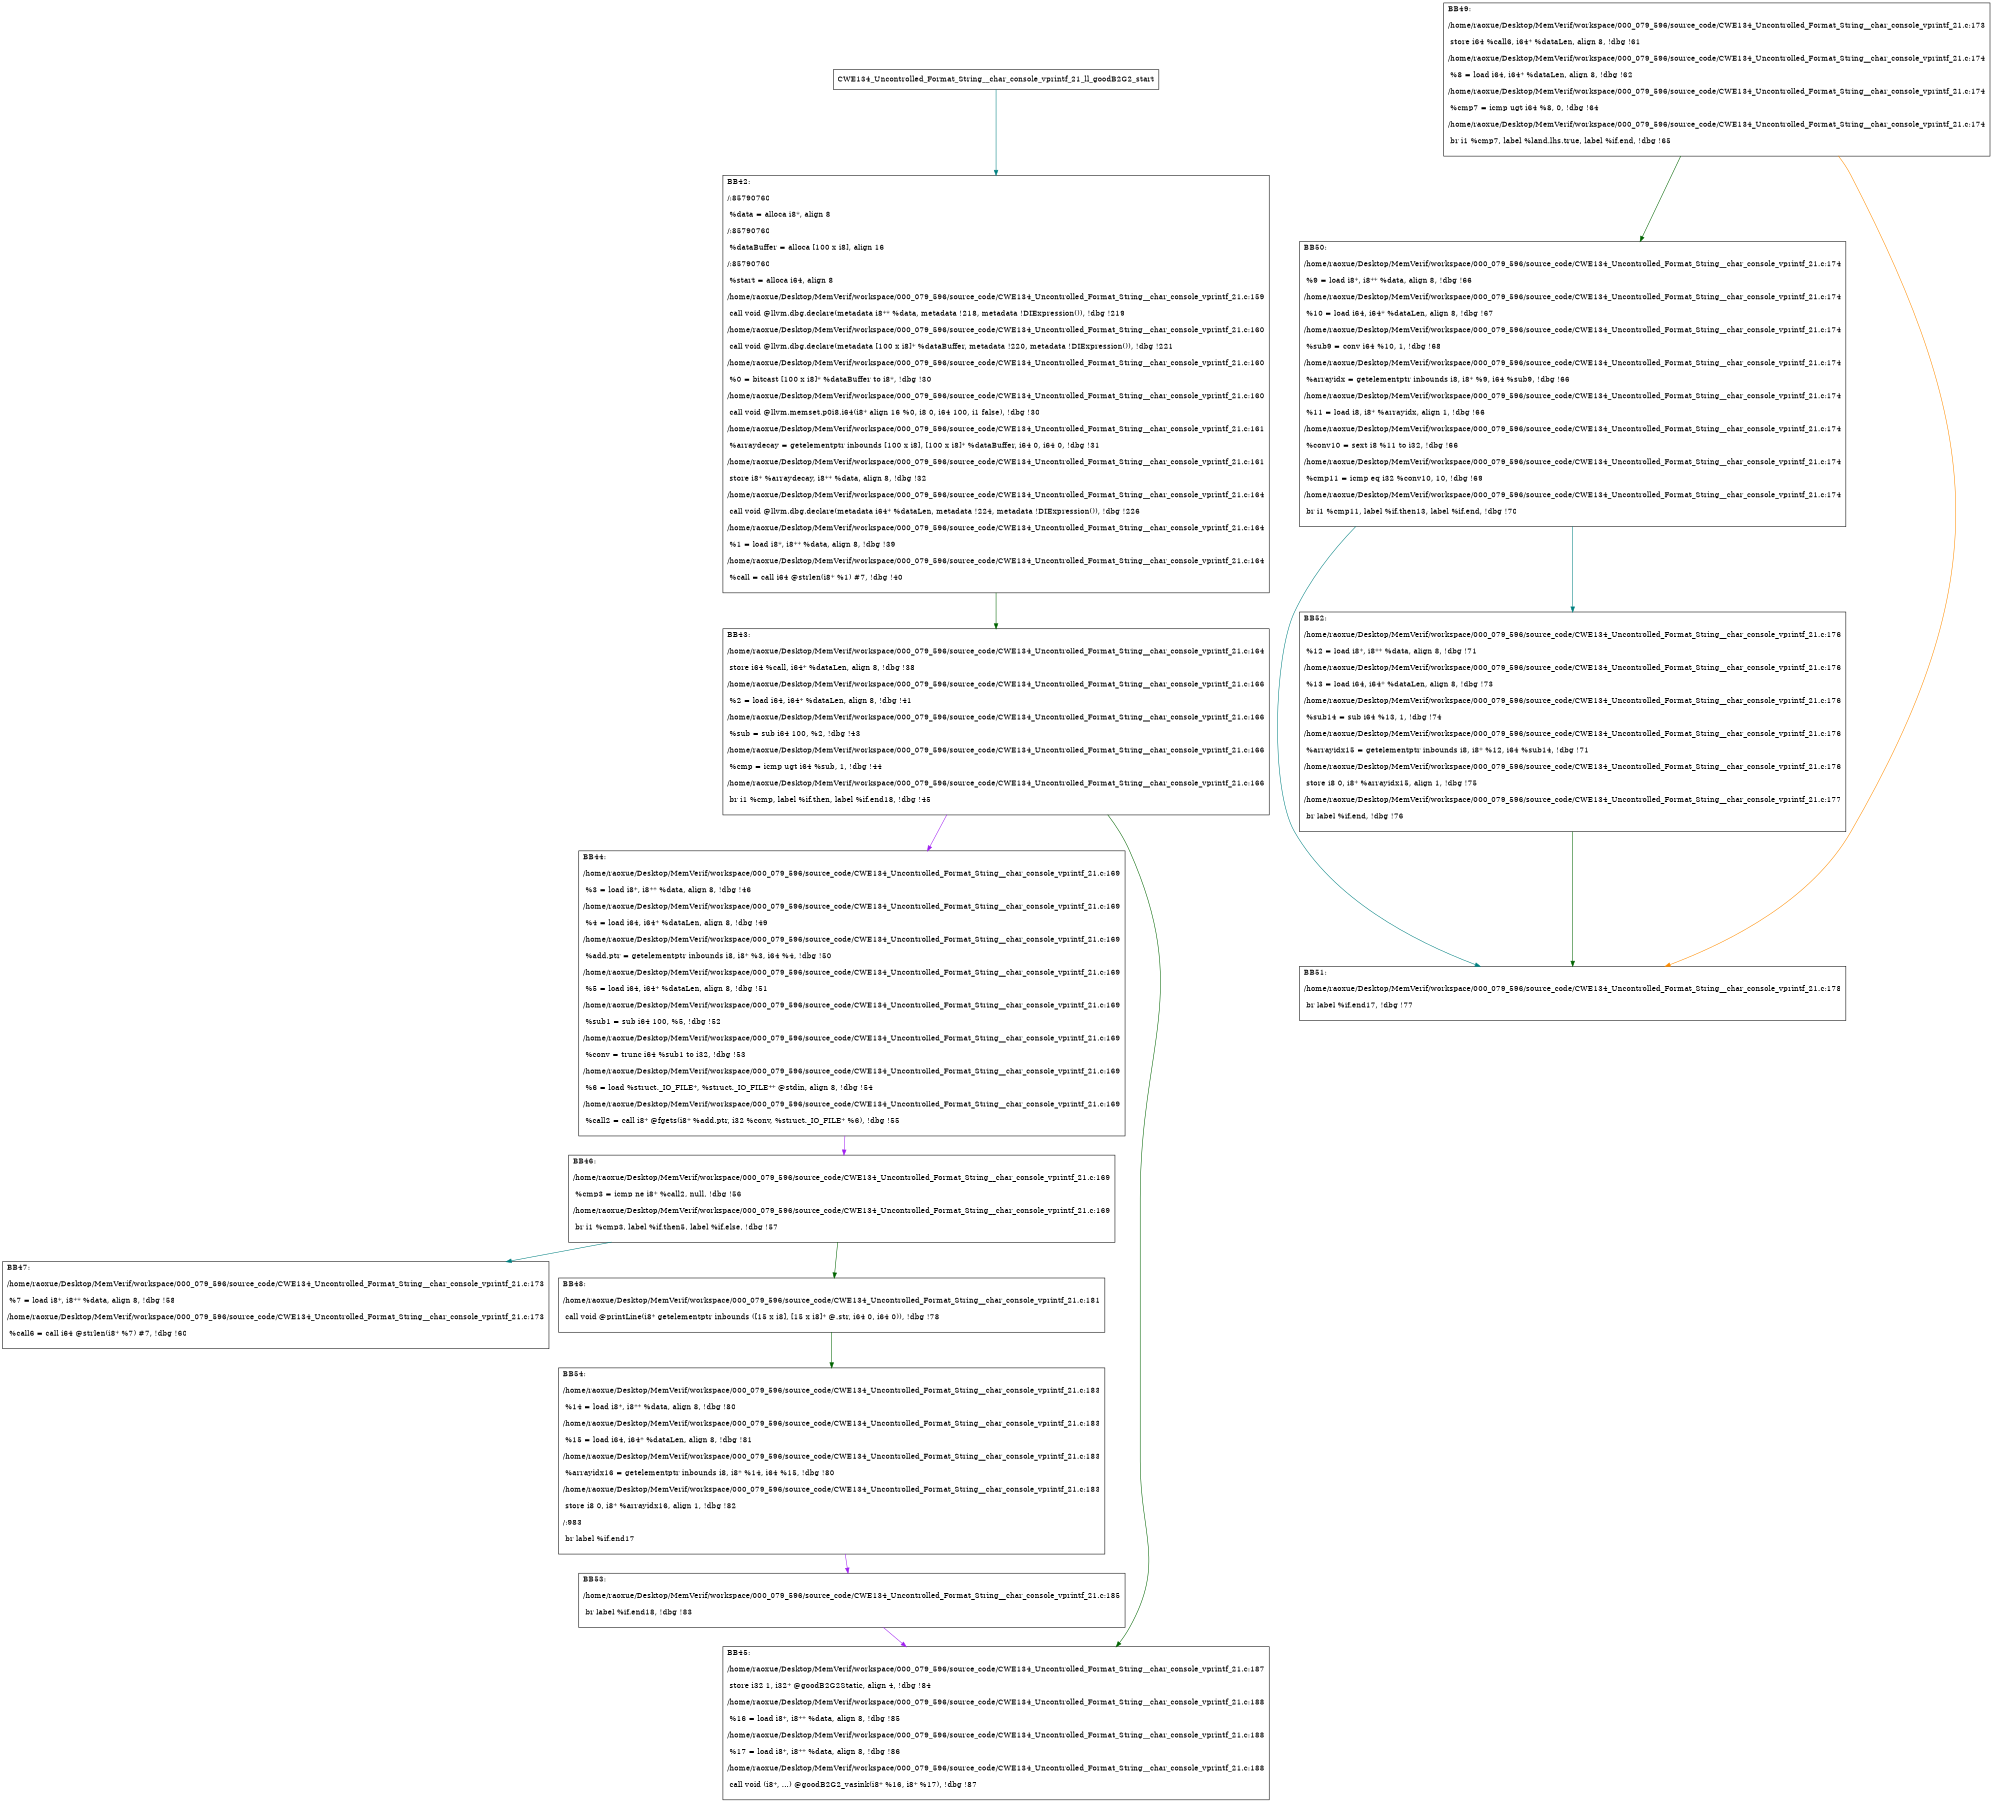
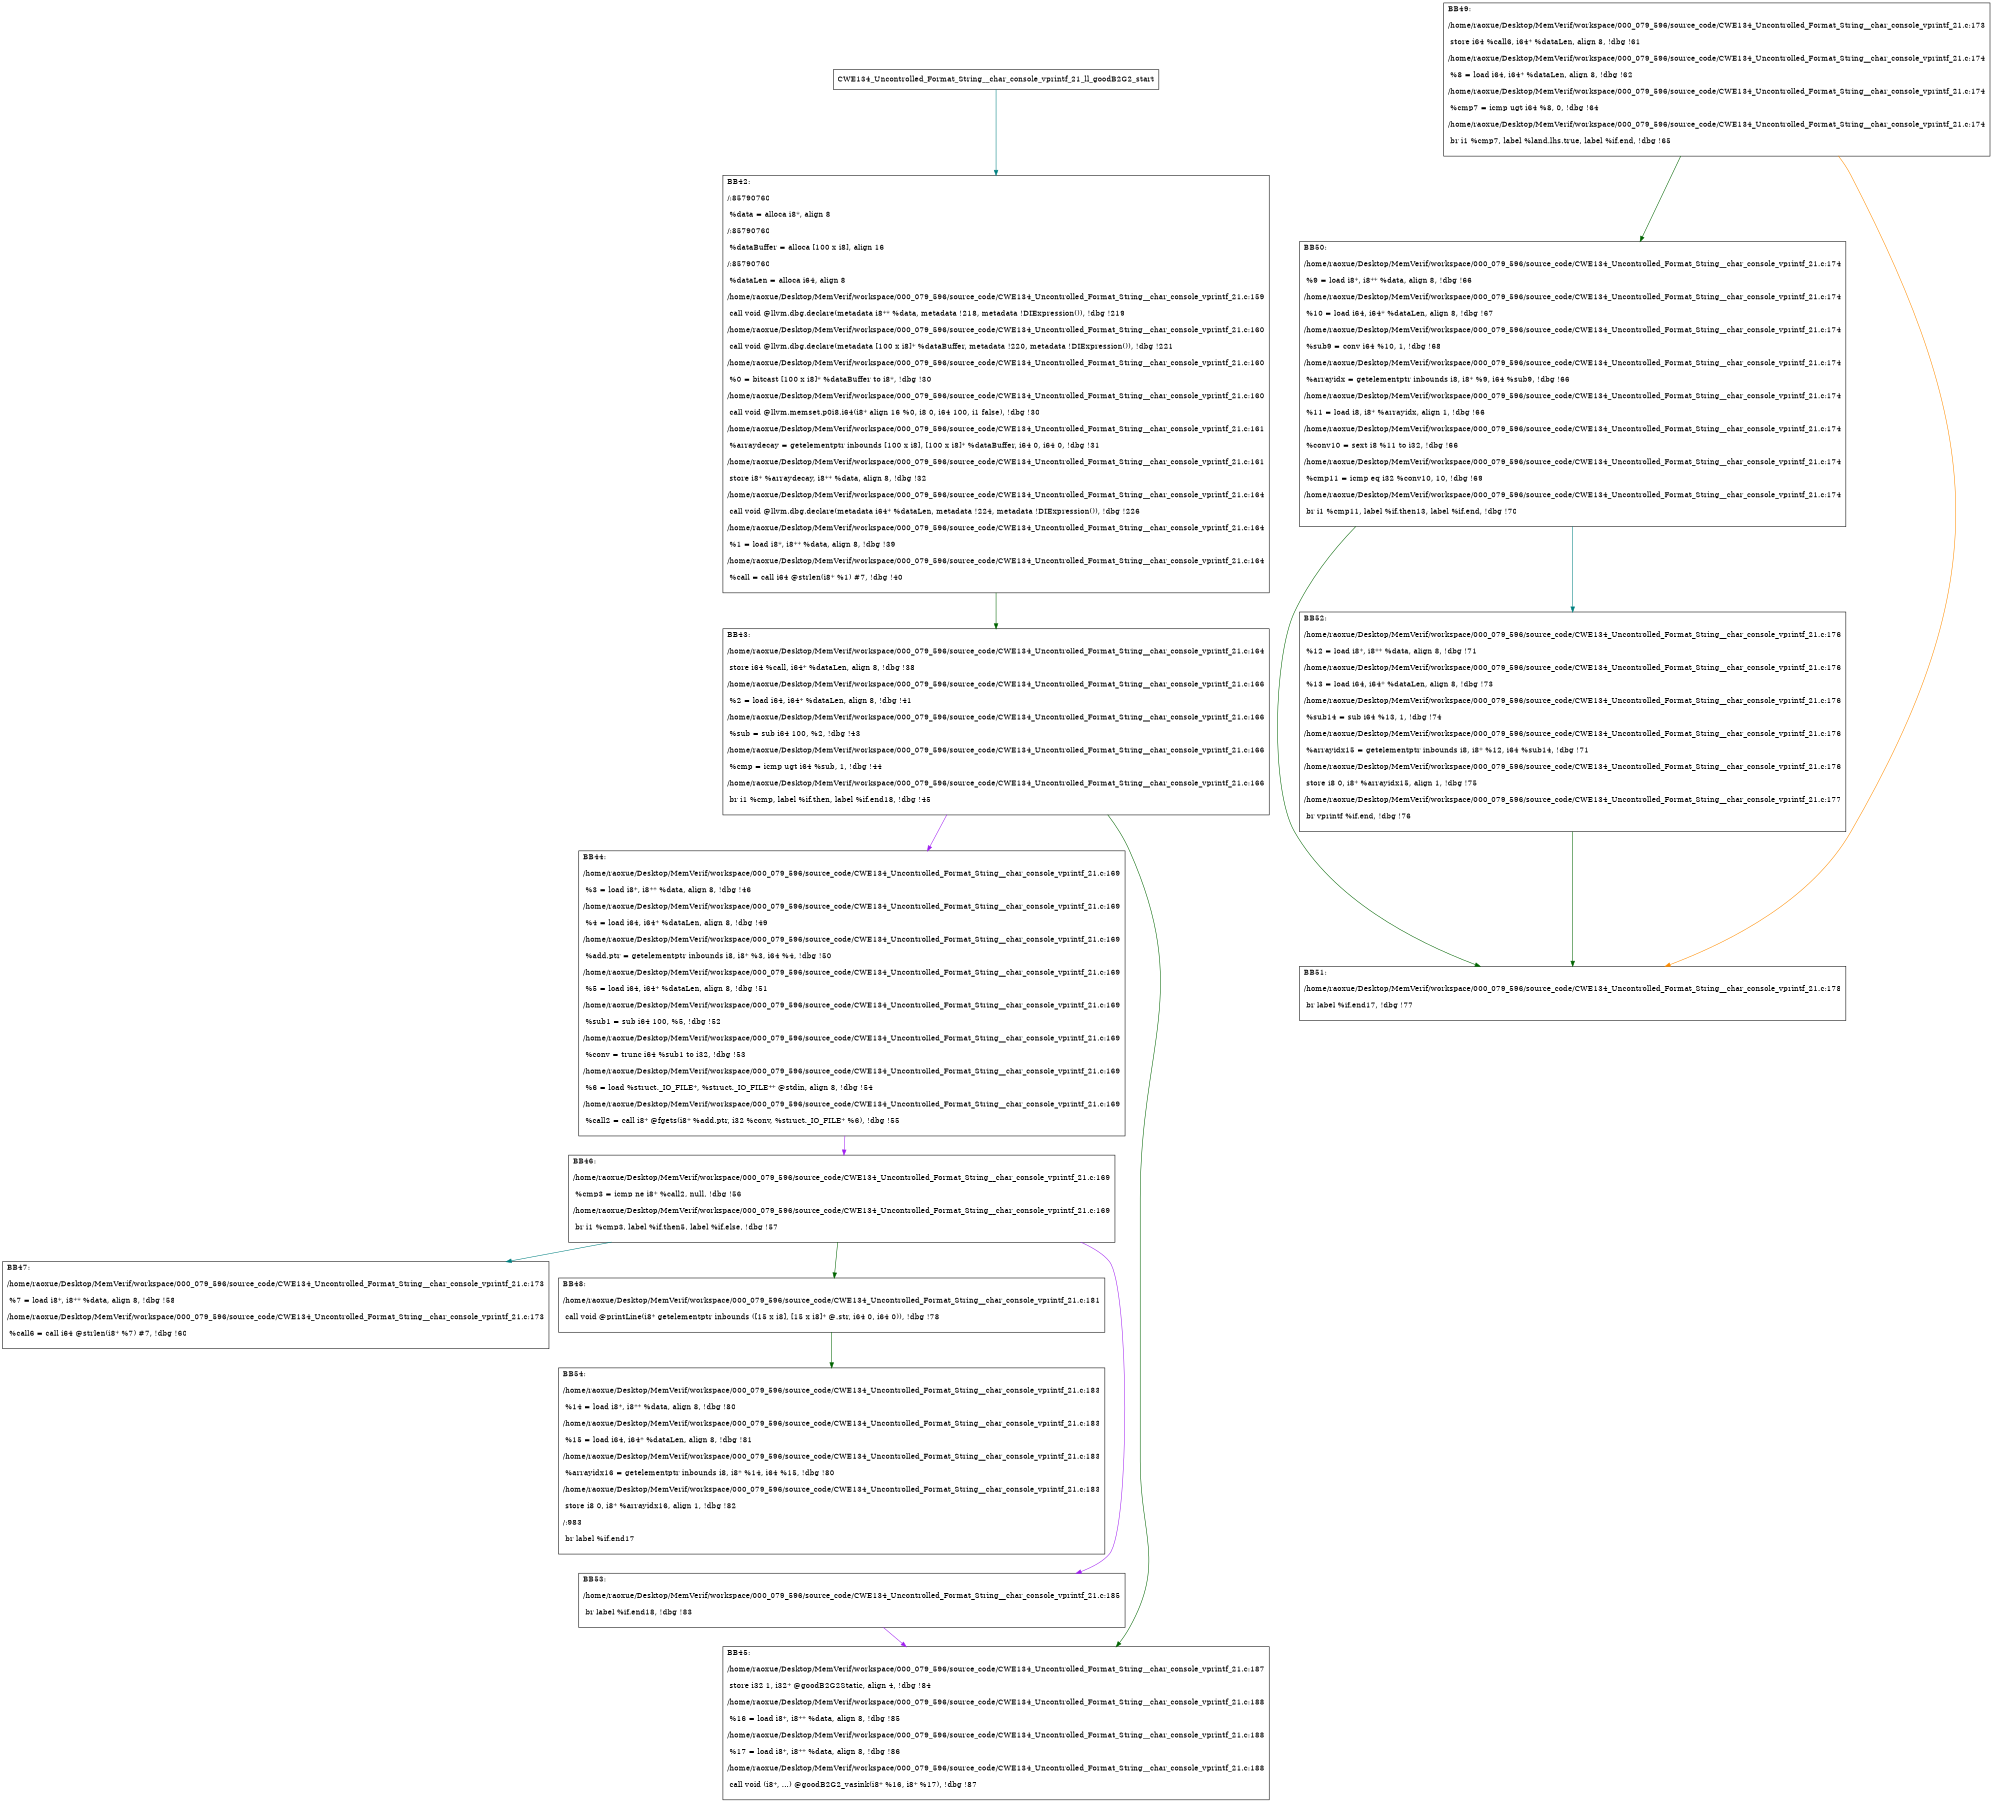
(780, 281) -> (786, 281)
(1281, 783) -> (1281, 783)
(1354, 816) -> (1358, 816)
(846, 1561) -> (1125, 1407)
